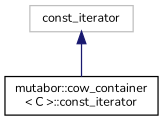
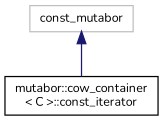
(82, 19) -> (82, 19)
